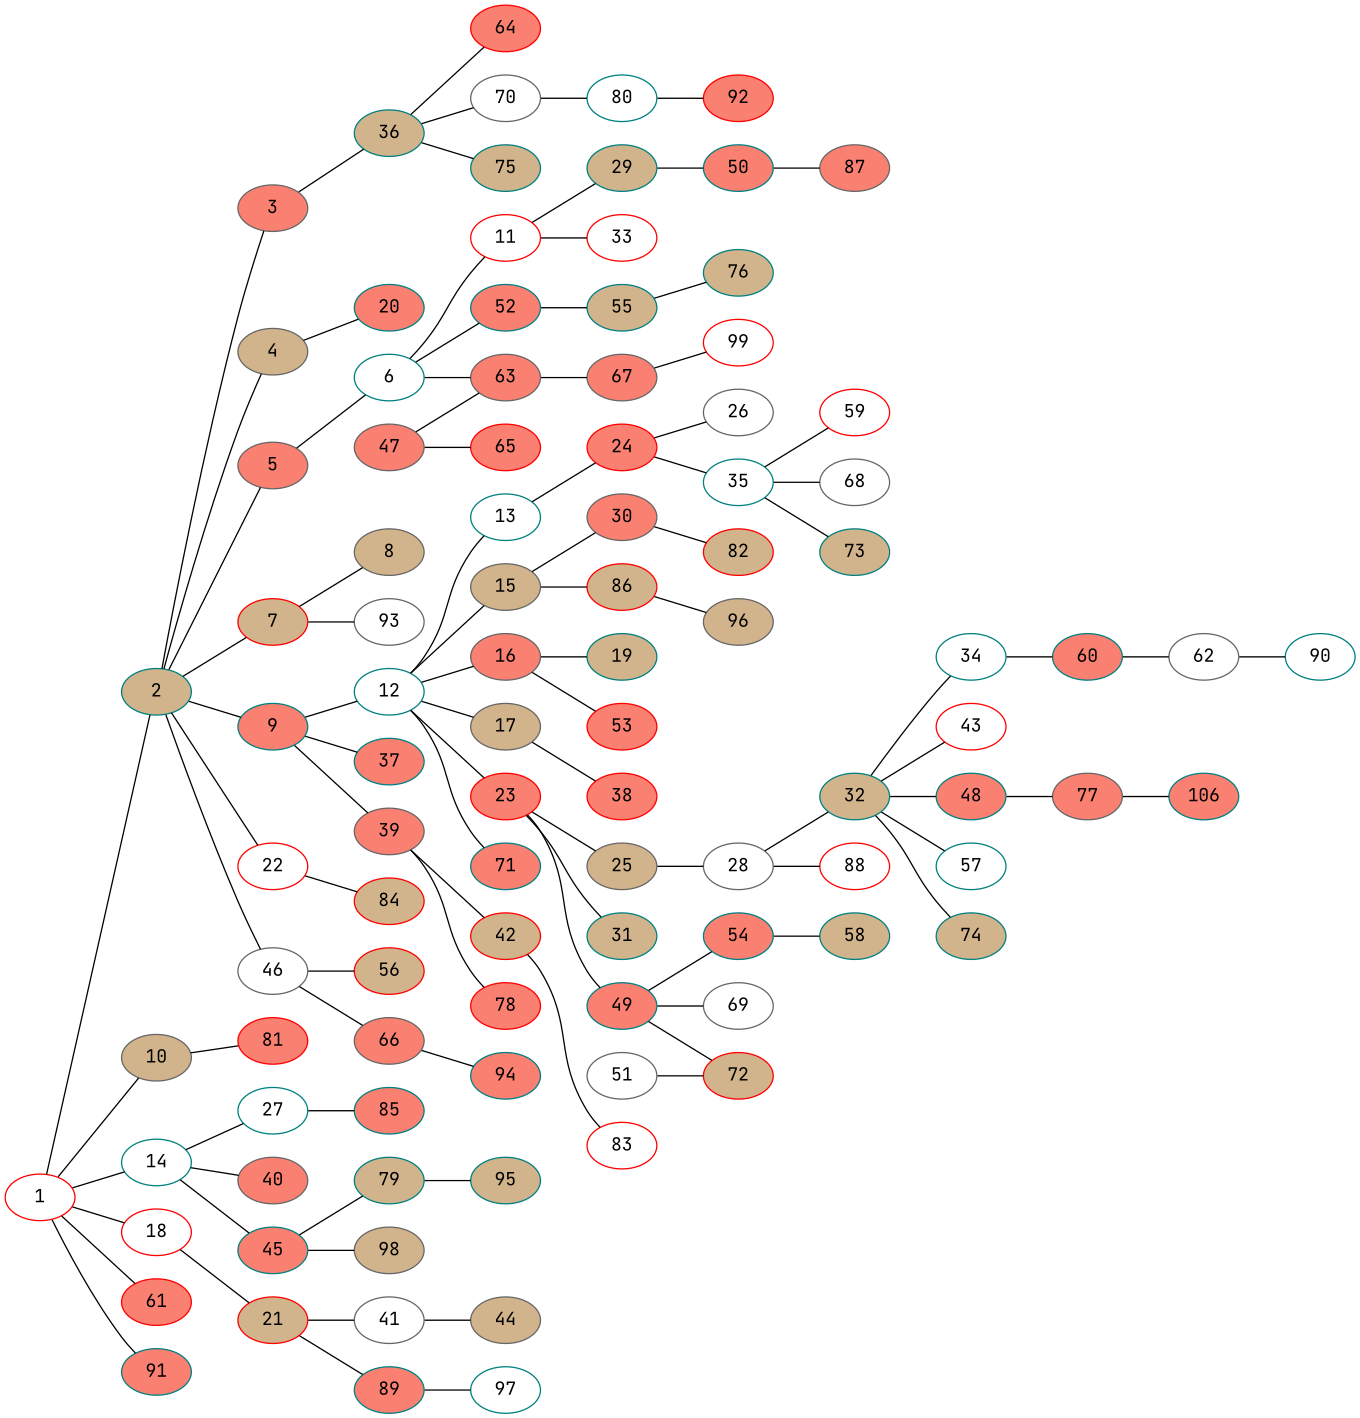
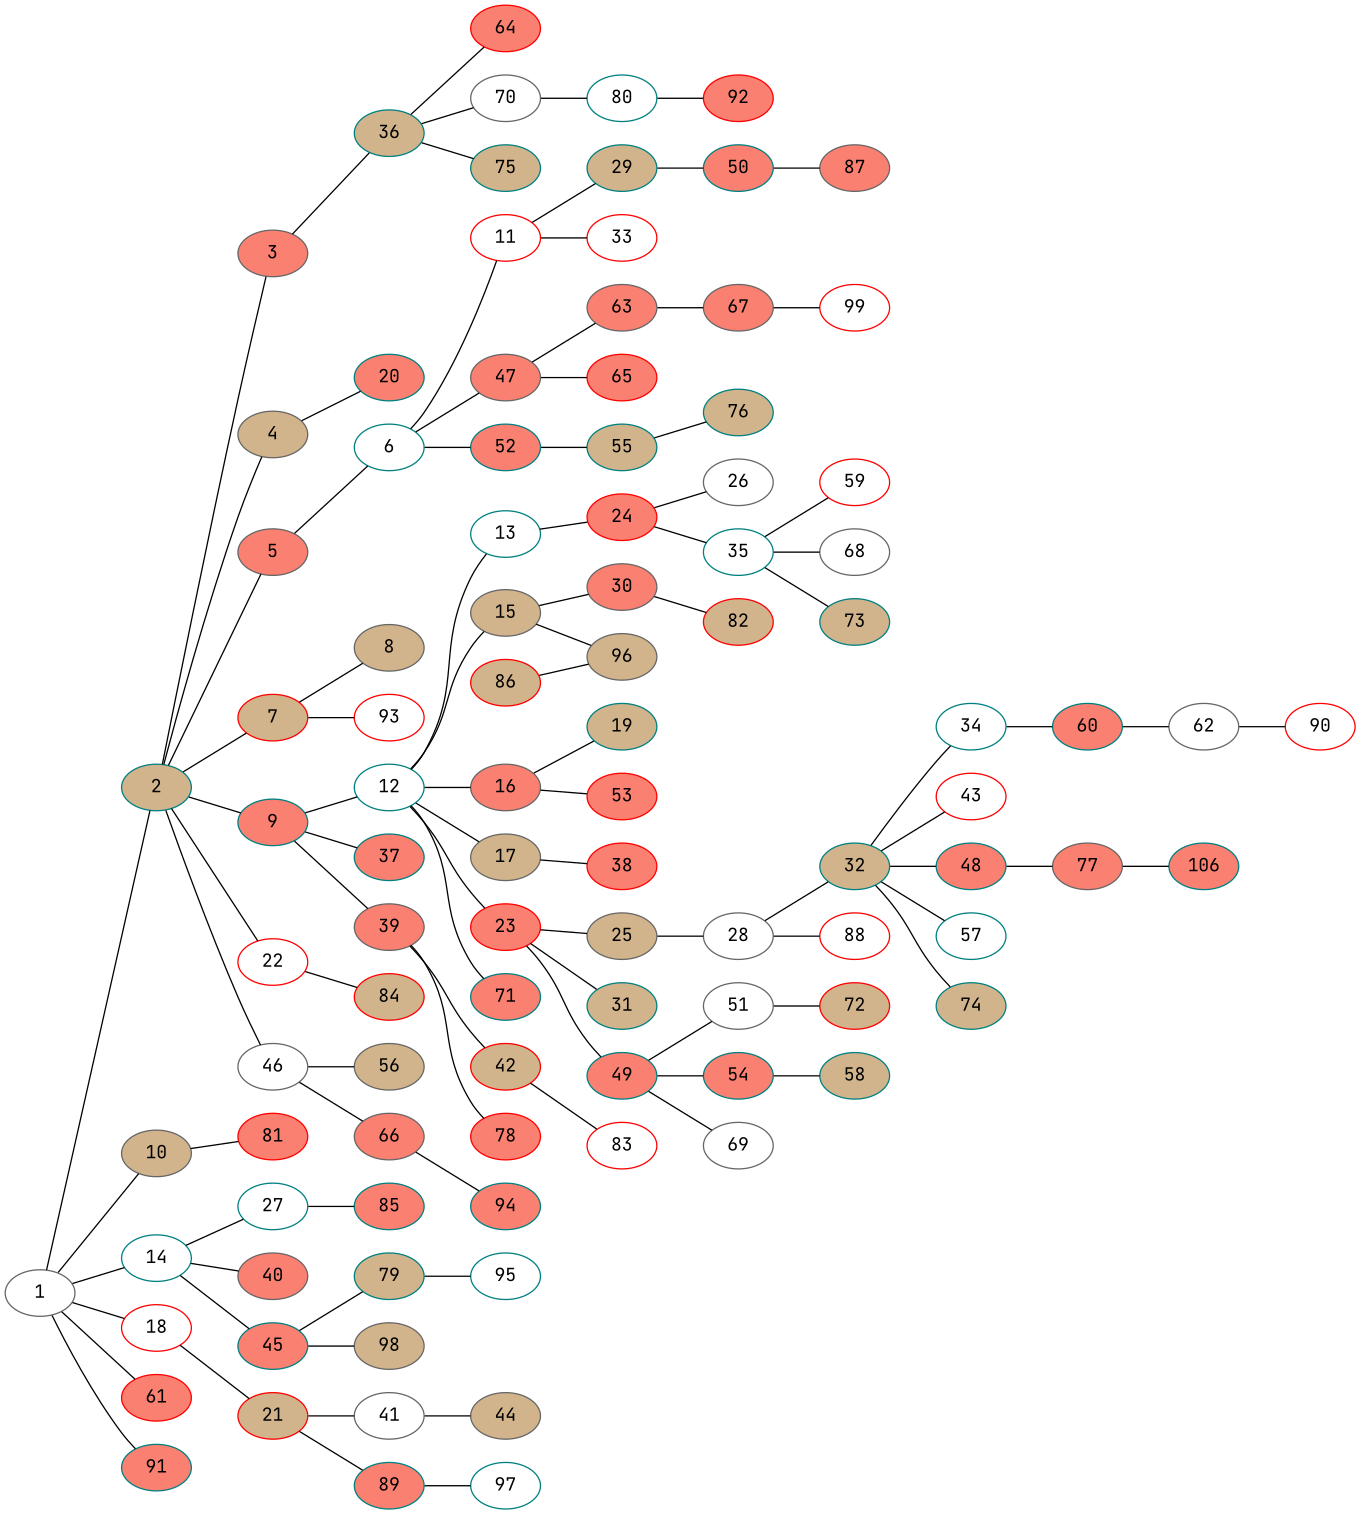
(448, 378) -> (447, 412)
(564, 587) -> (564, 635)
(389, 622) -> (389, 718)
(1320, 657) -> (1320, 727)
(389, 971) -> (389, 1067)
(680, 1041) -> (680, 1041)
(506, 1181) -> (506, 1276)
(40, 1197) -> (40, 1293)
